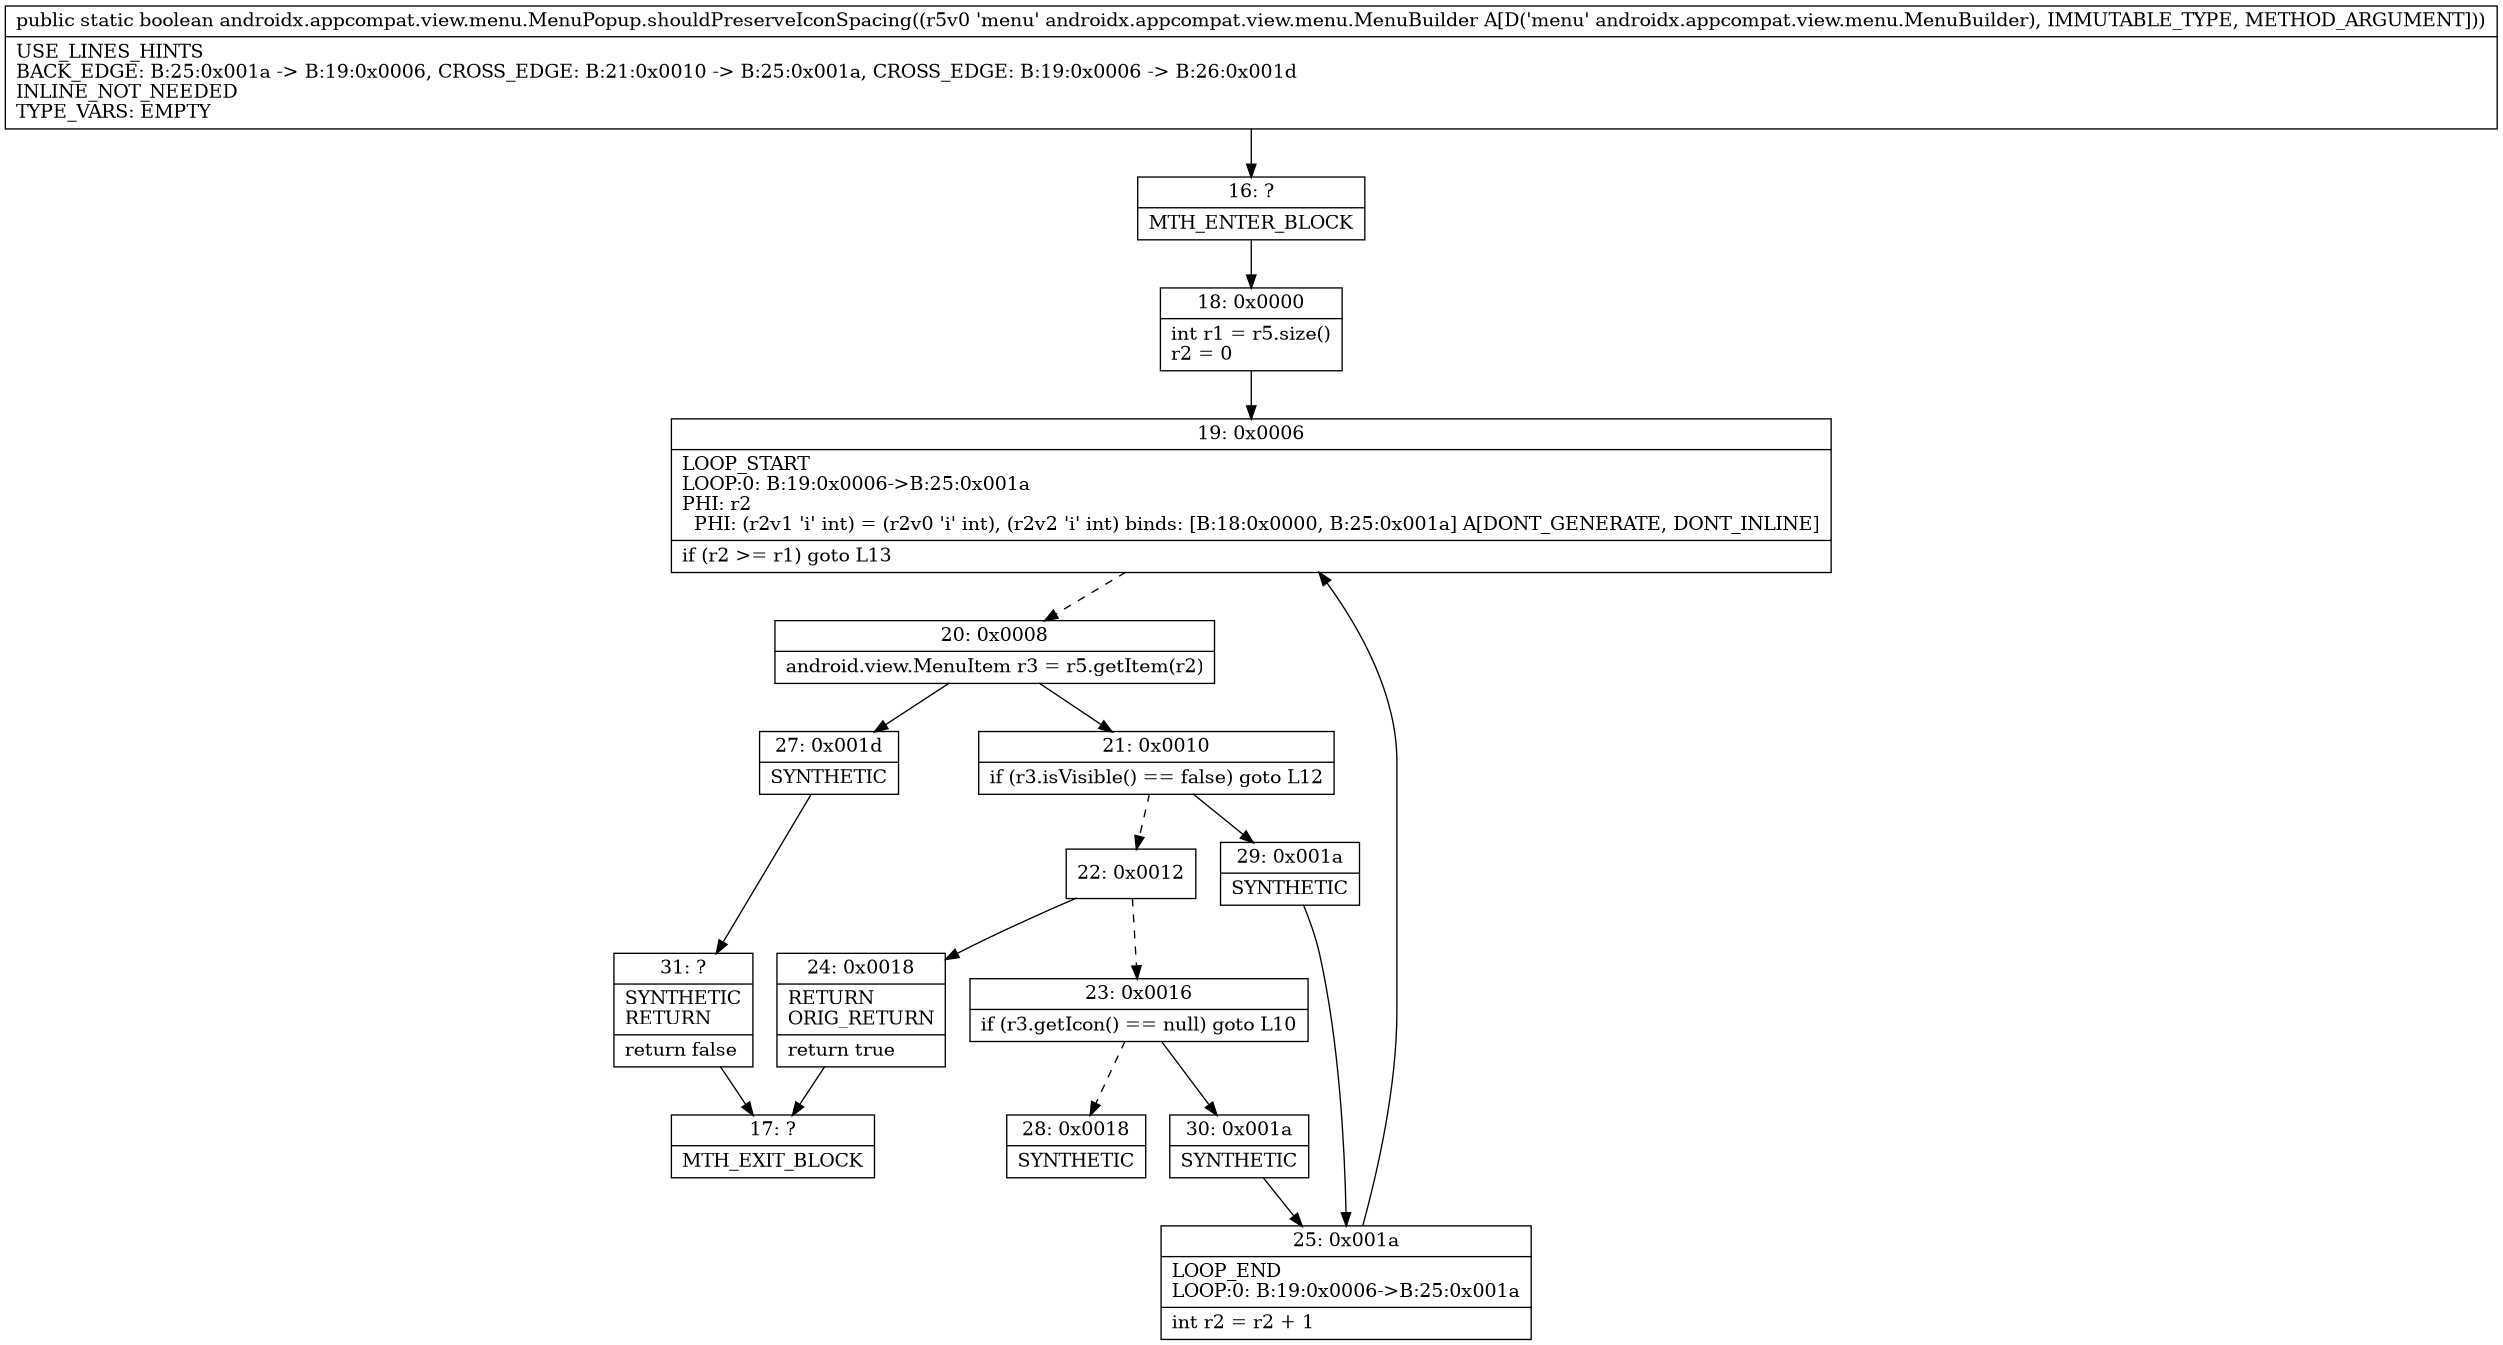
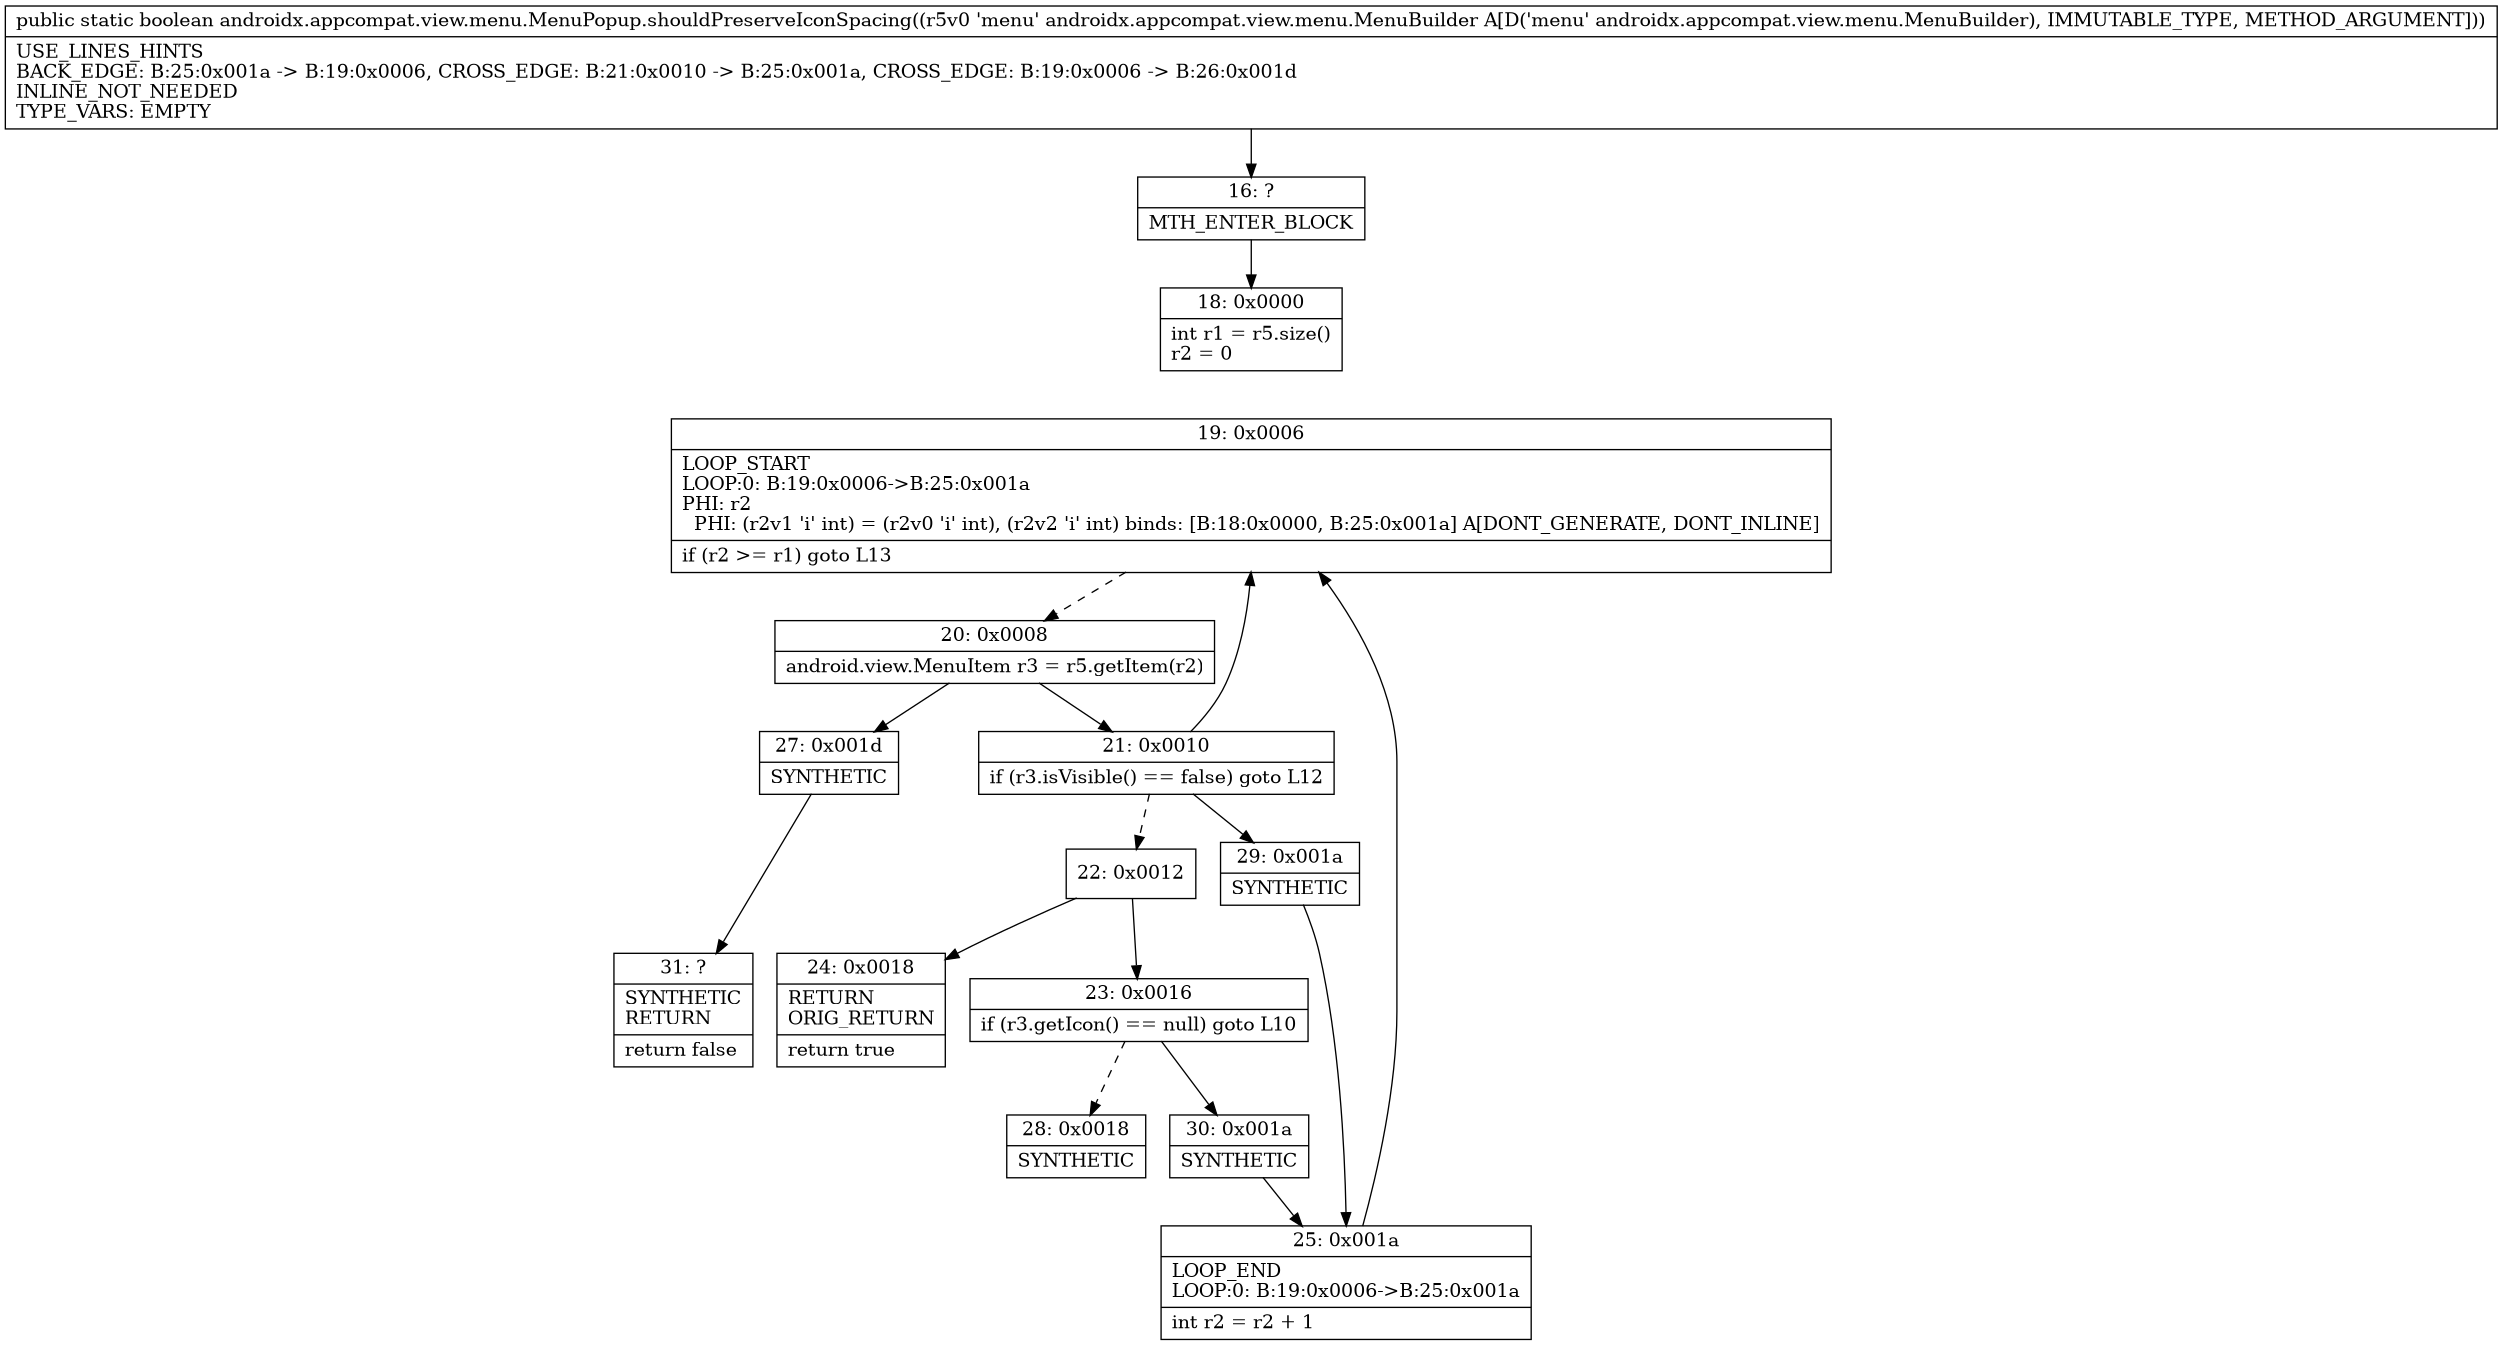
(1251, 388) -> (1233, 664)
(1134, 932) -> (1134, 932)
(773, 1146) -> none
